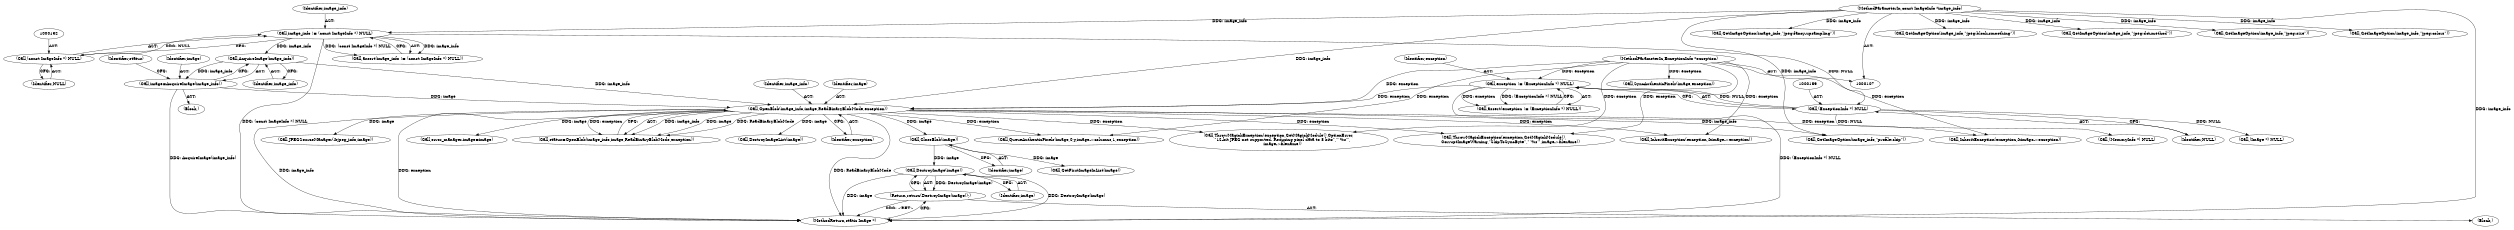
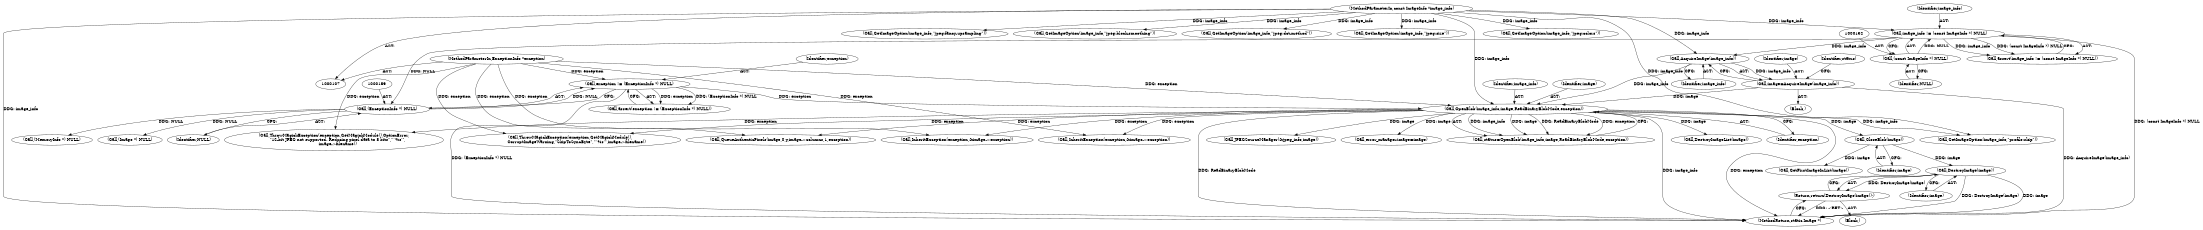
none -> (1633, 19)
(1669, 84) -> none
